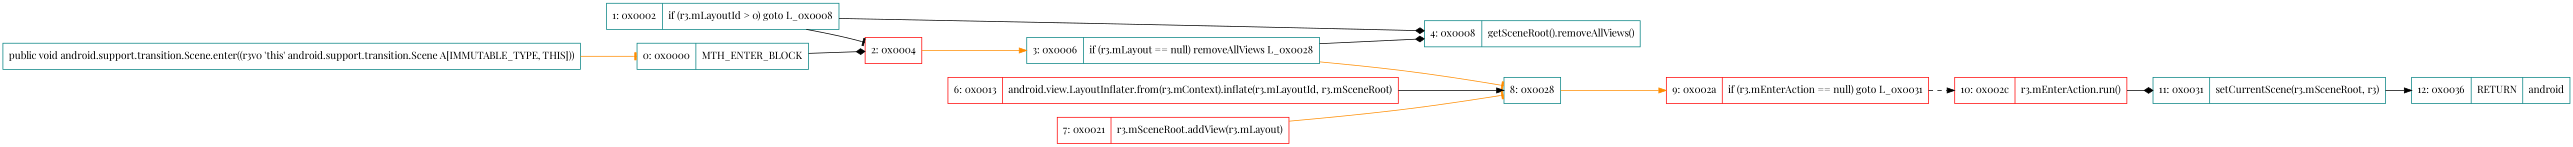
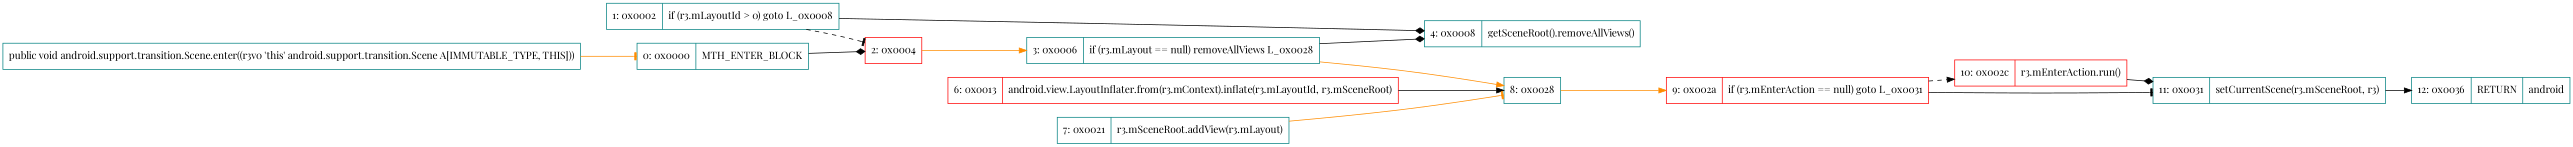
(834, 35) -> (834, 35)
(1410, 72) -> (1408, 71)
none -> (2039, 93)
(1173, 130) -> (1173, 130)
